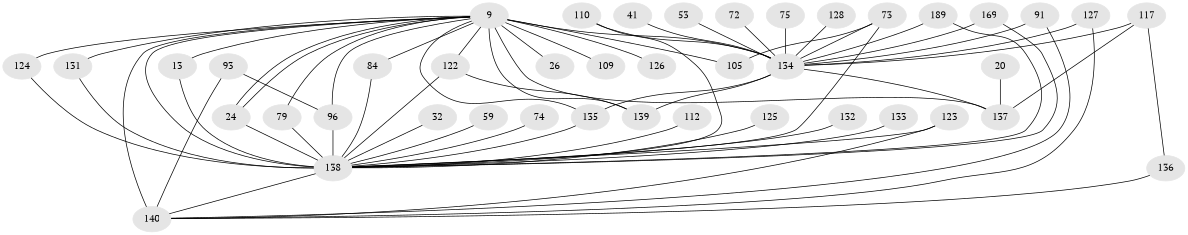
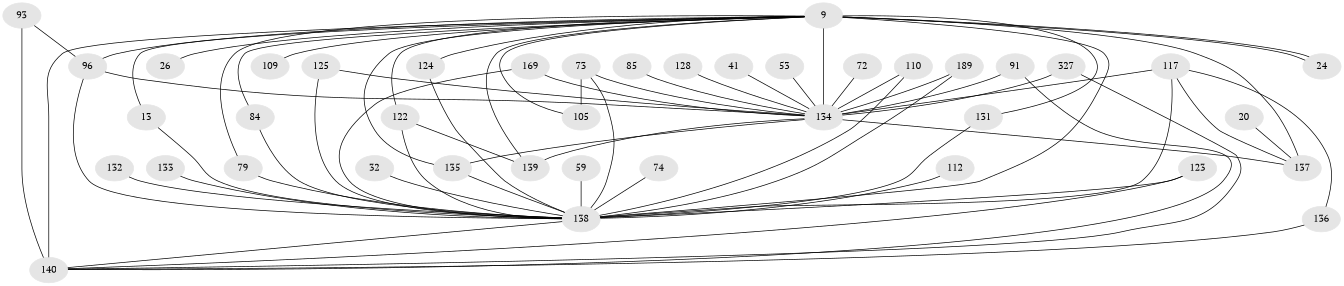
(785, 16) -> (632, 66)
(1091, 16) -> (1066, 66)
(657, 66) -> none
none -> (572, 97)
none -> (454, 100)
(282, 143) -> (992, 201)
